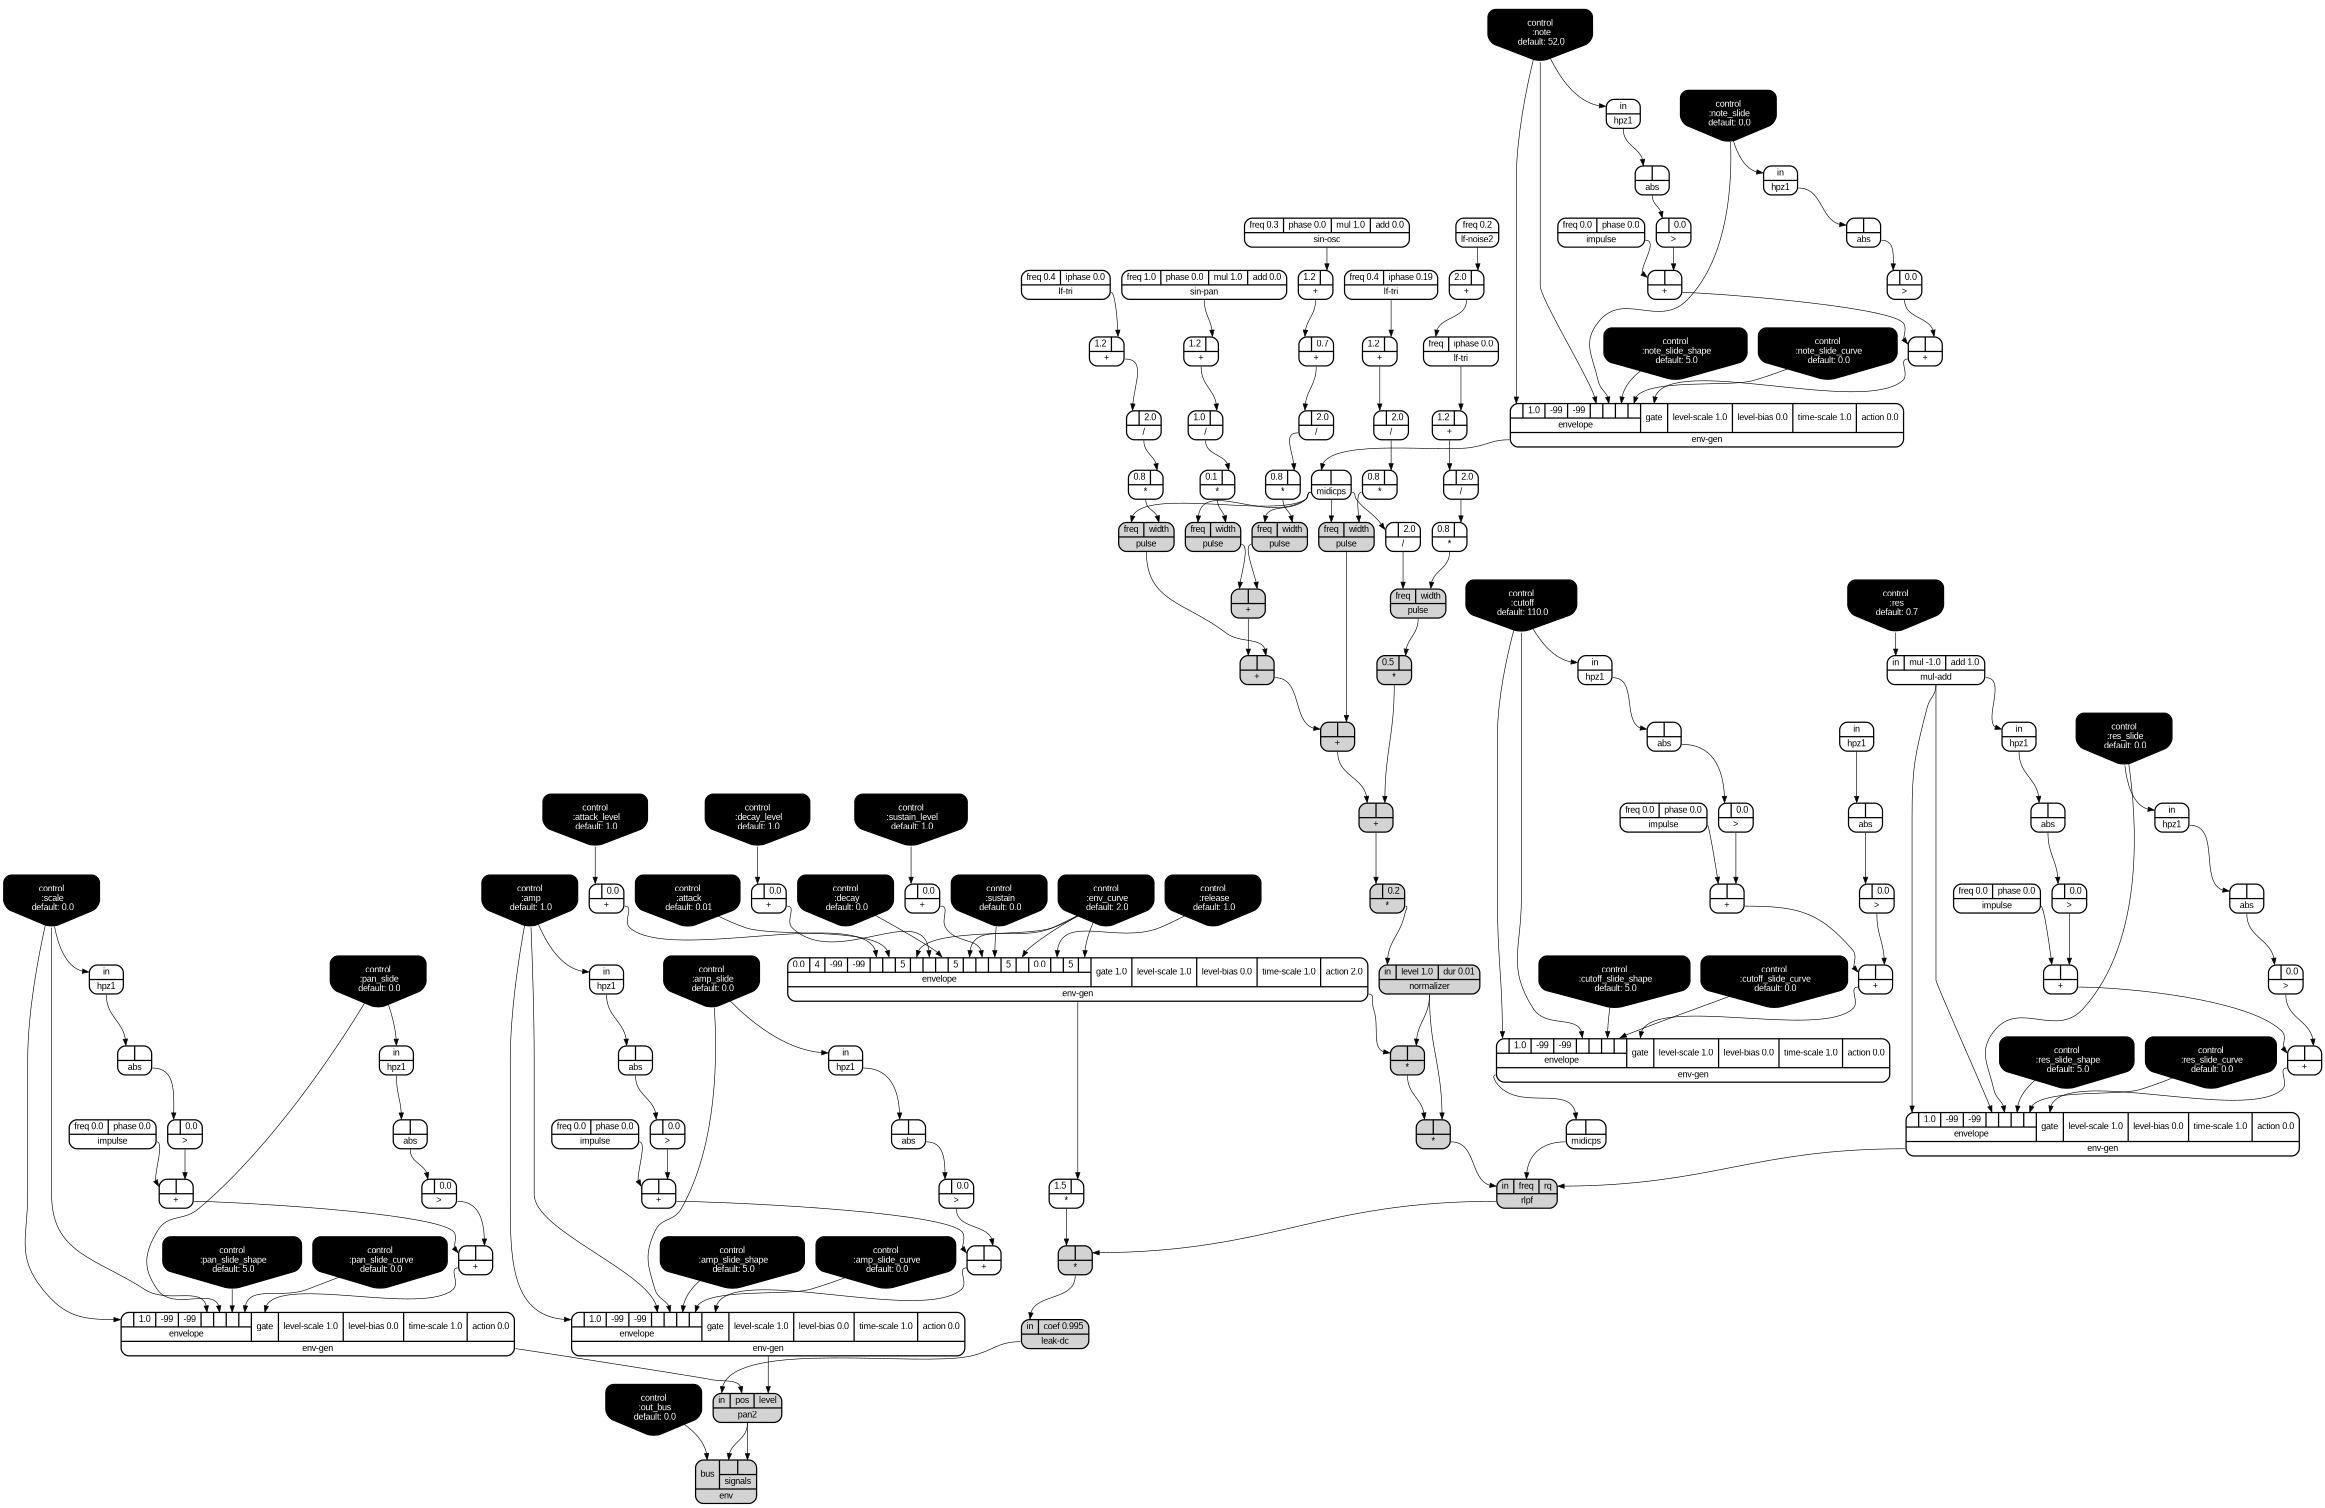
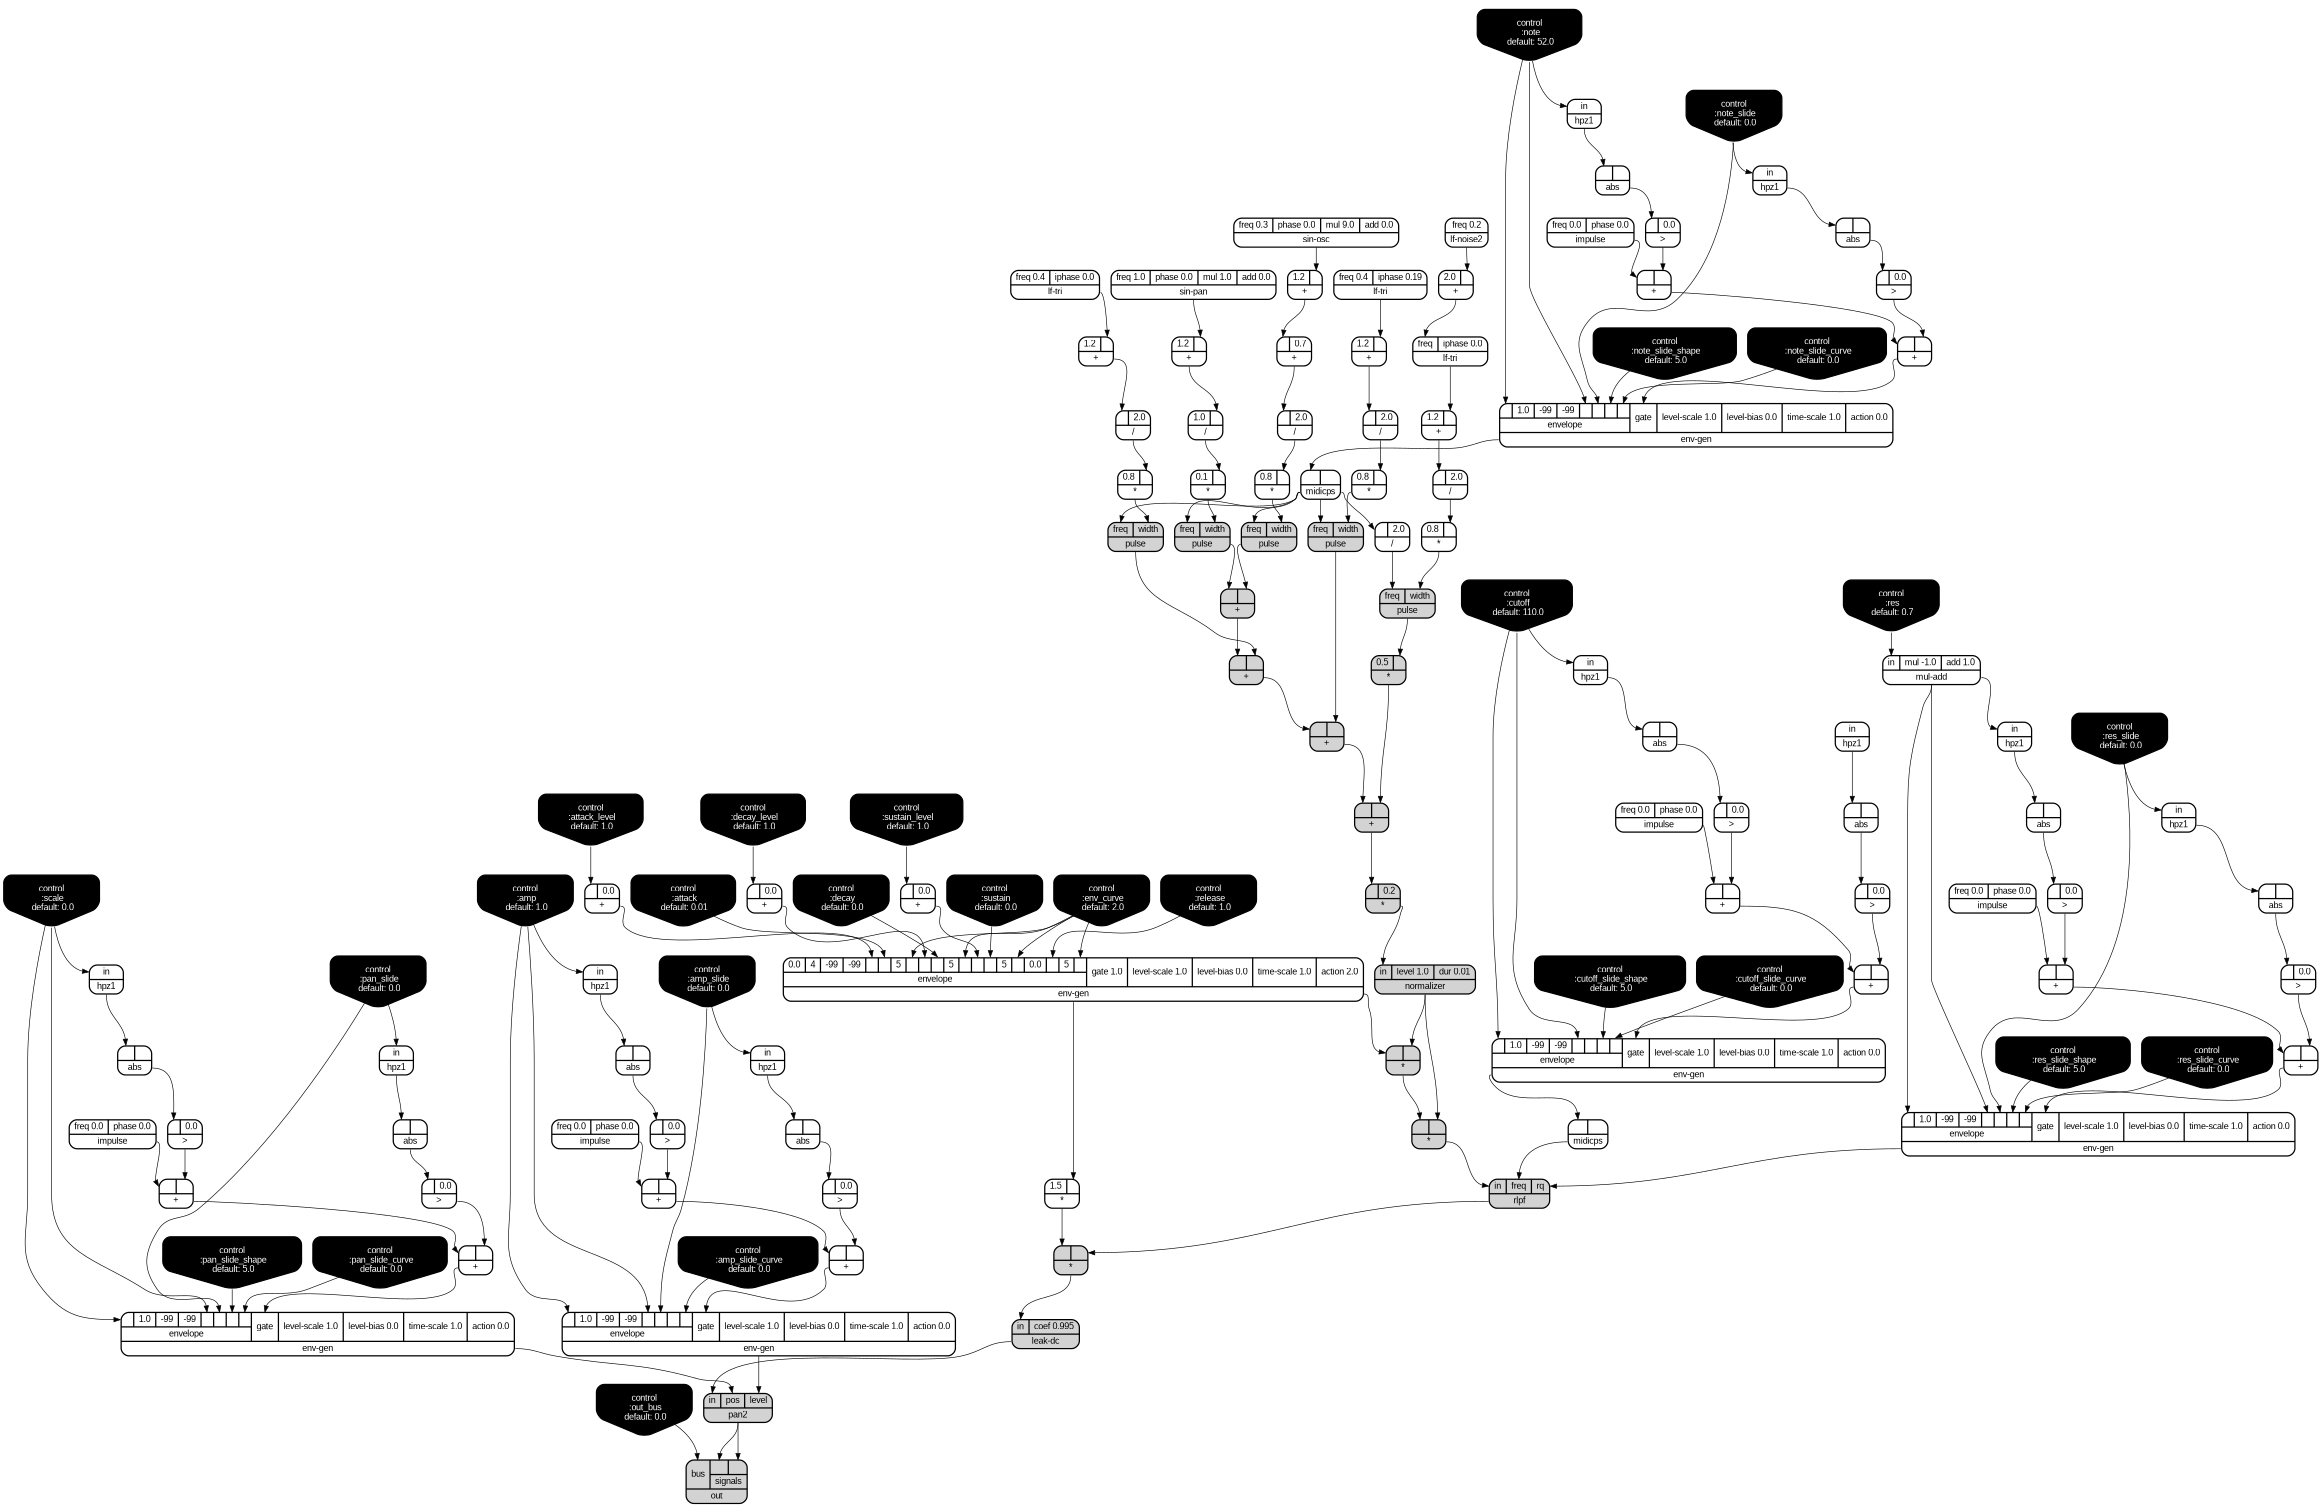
(1351, 225) -> (1340, 225)
(732, 1260) -> none
(726, 1496) -> (717, 1496)
